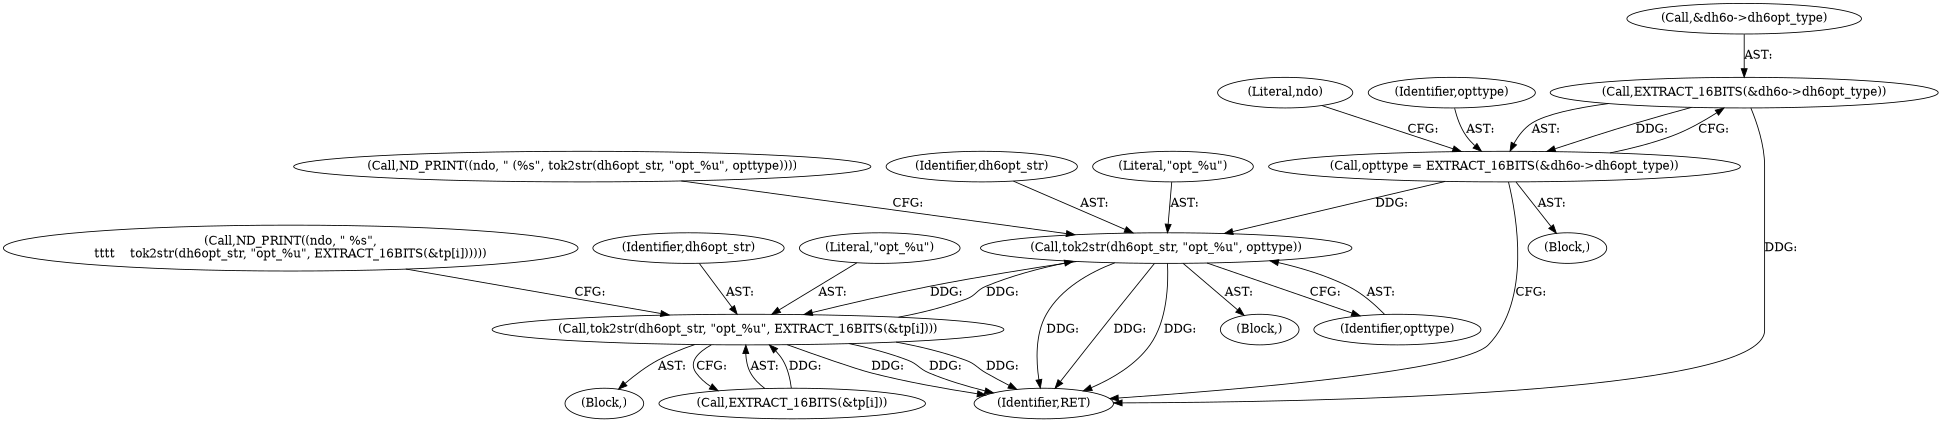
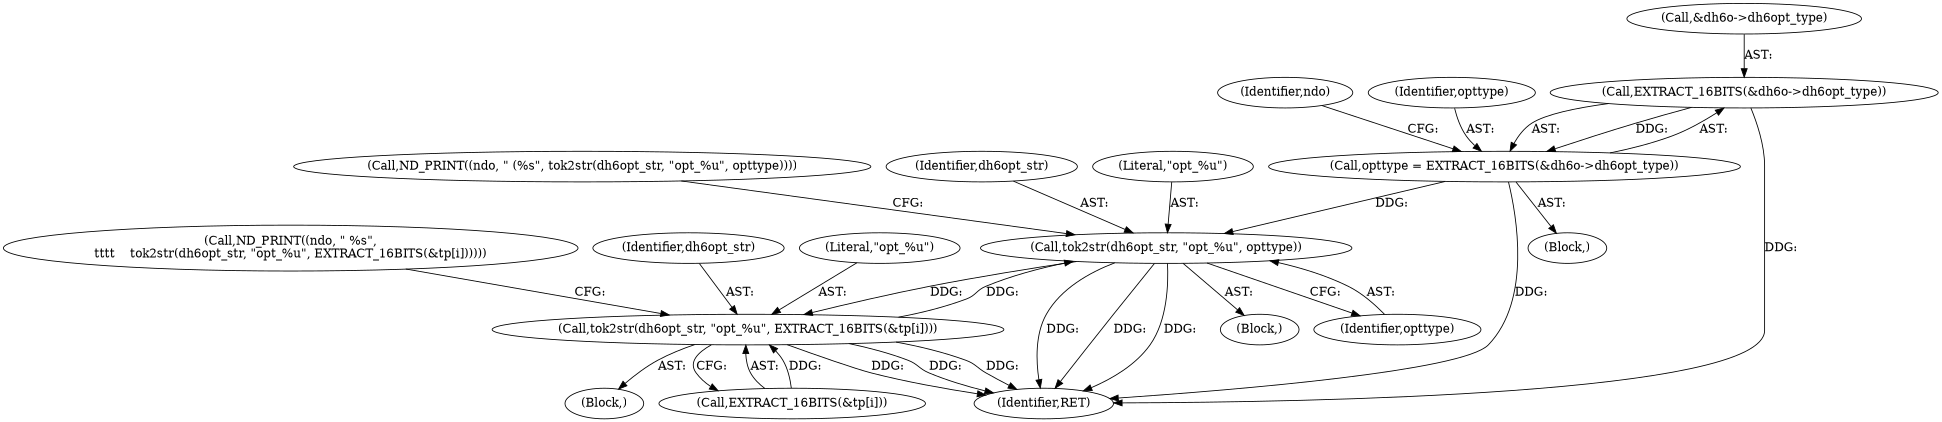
(1285, 93) -> (1285, 93)
(1716, 130) -> (1716, 130)
(1533, 293) -> (1533, 293)
